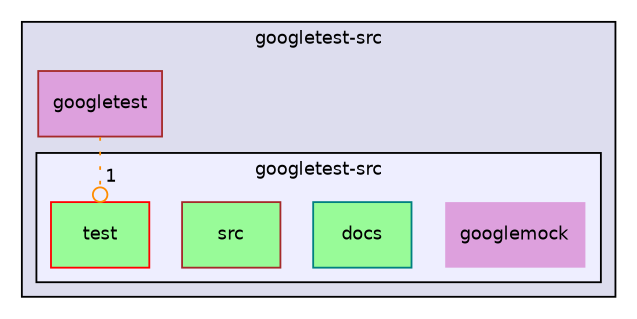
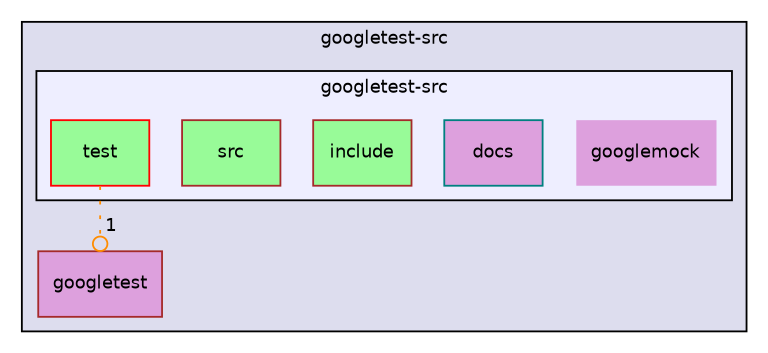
none -> (362, 153)
(100, 165) -> (100, 211)
(362, 235) -> (493, 153)
